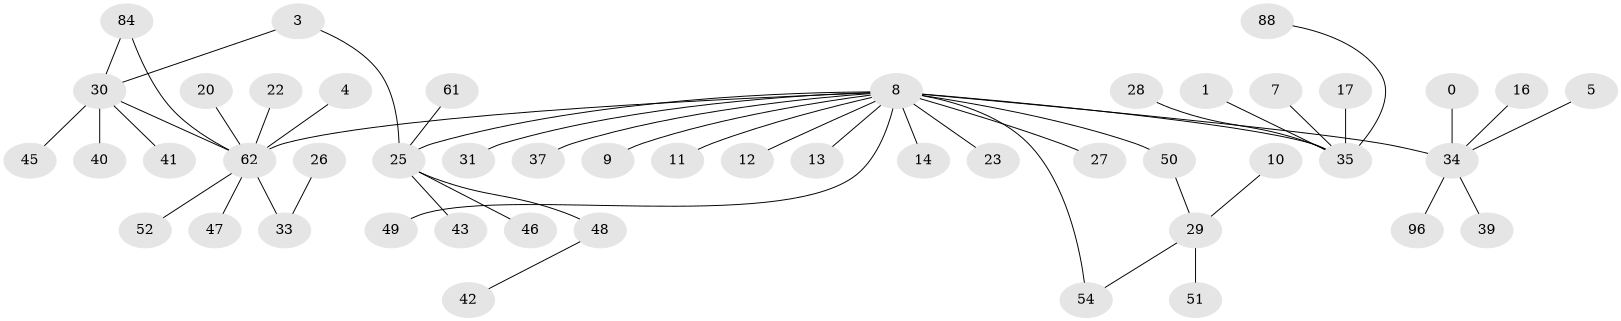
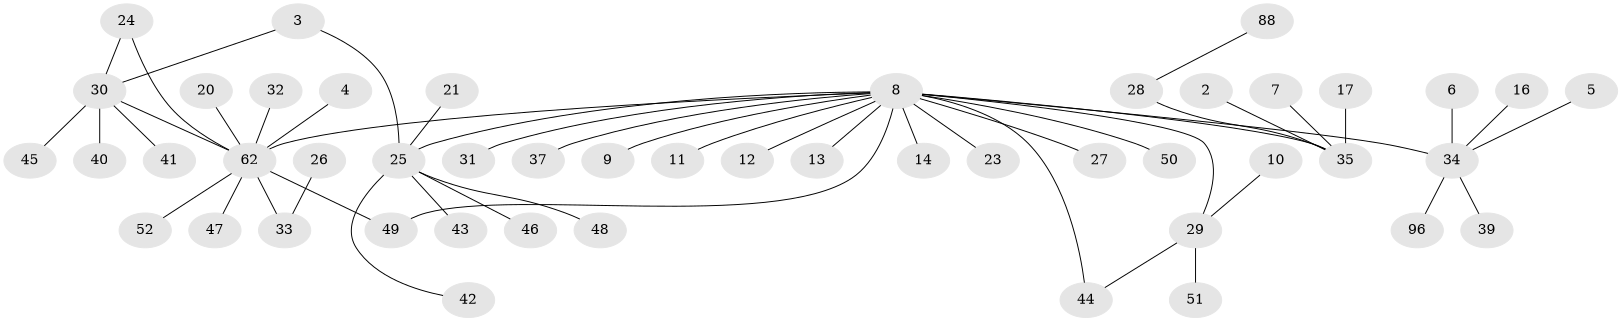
(127, 21) -> (127, 21)
(1374, 65) -> (1202, 56)
(276, 91) -> (276, 91)
(452, 91) -> (452, 91)
(1206, 91) -> (1206, 91)
(1452, 91) -> (1452, 91)
(1182, 195) -> (1119, 119)
none -> (320, 196)
(534, 265) -> (362, 255)
(1086, 300) -> (1086, 300)
